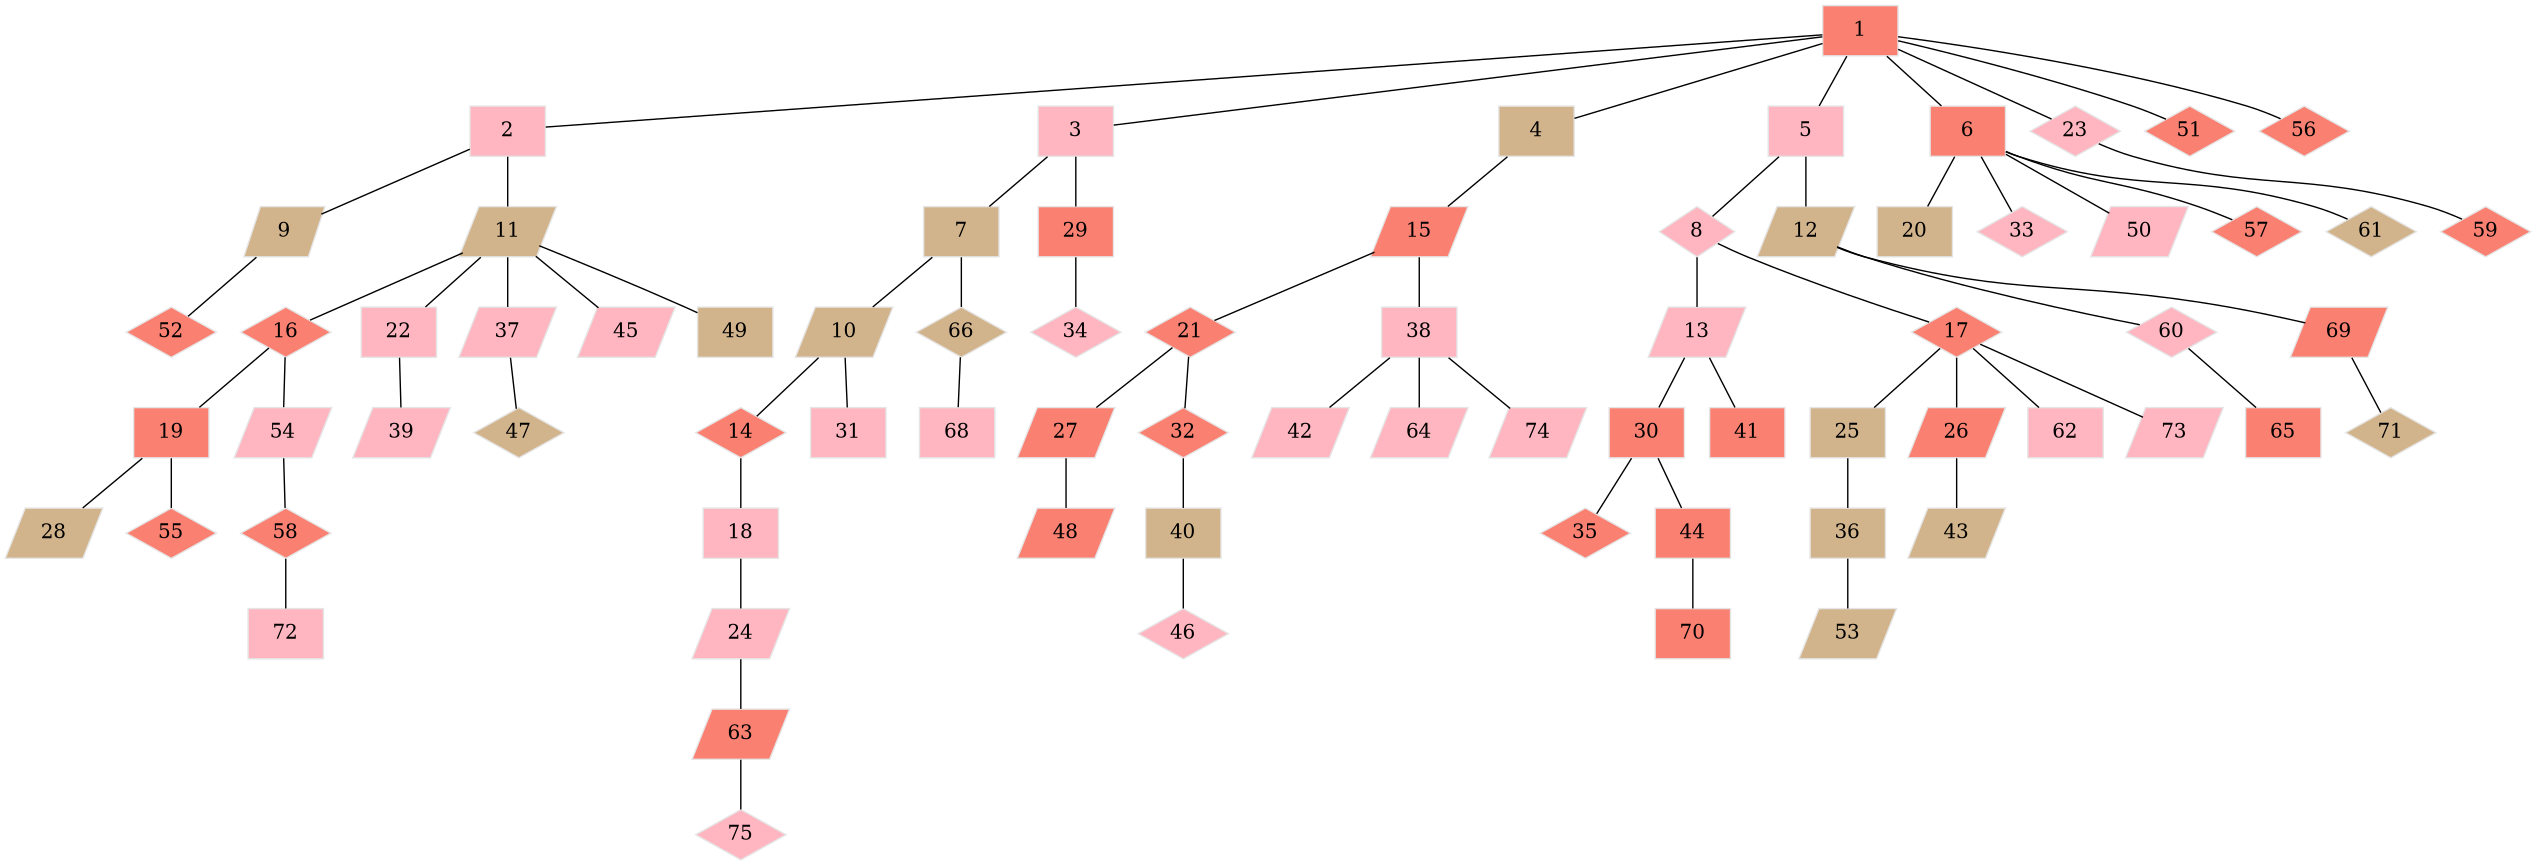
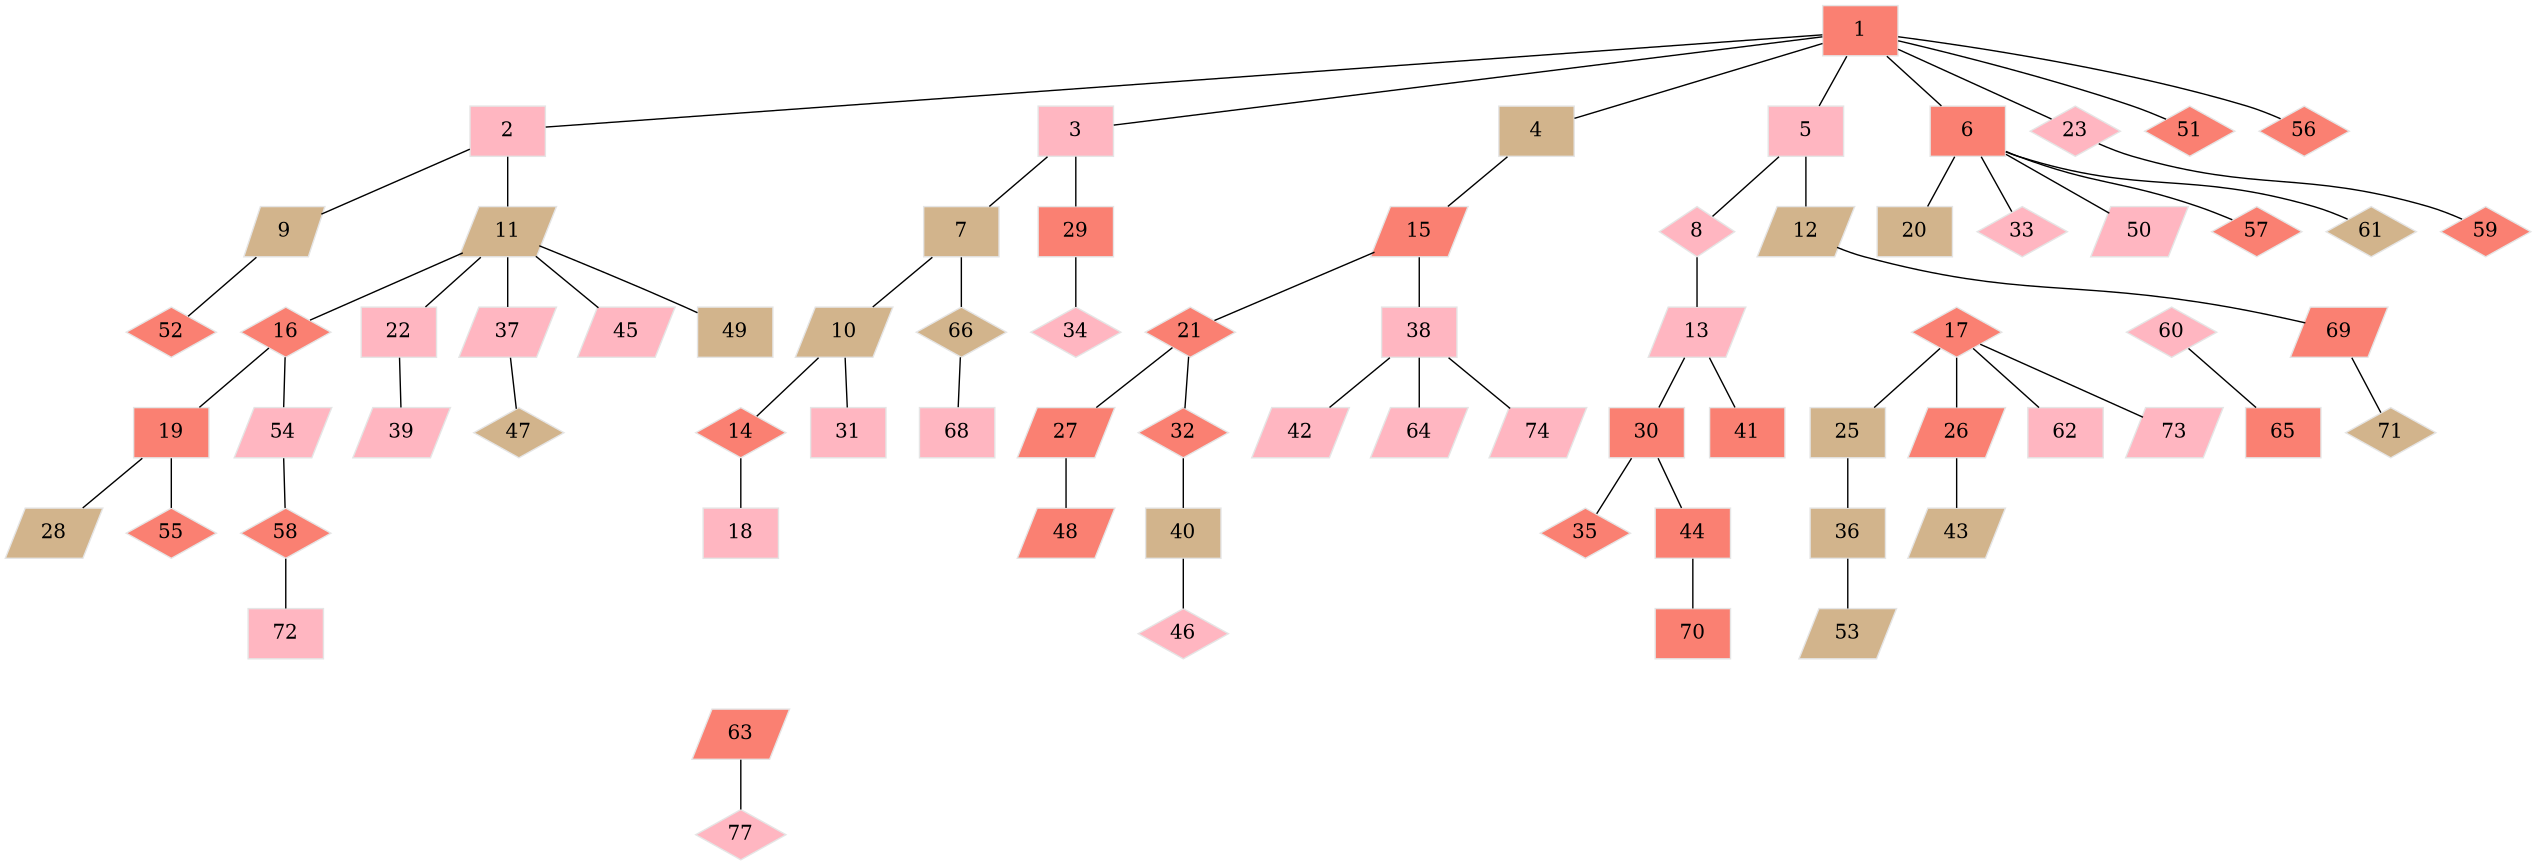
(1822, 286) -> none
(1987, 291) -> none
(741, 634) -> none
(741, 835) -> (741, 835)
